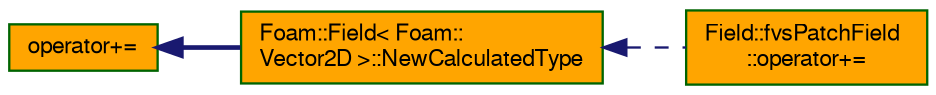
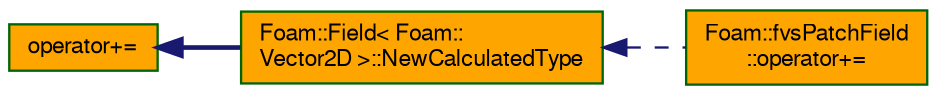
(807, 48) -> (807, 48)
